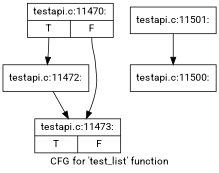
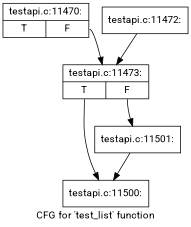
(49, 47) -> none
none -> (128, 109)
none -> (85, 137)
